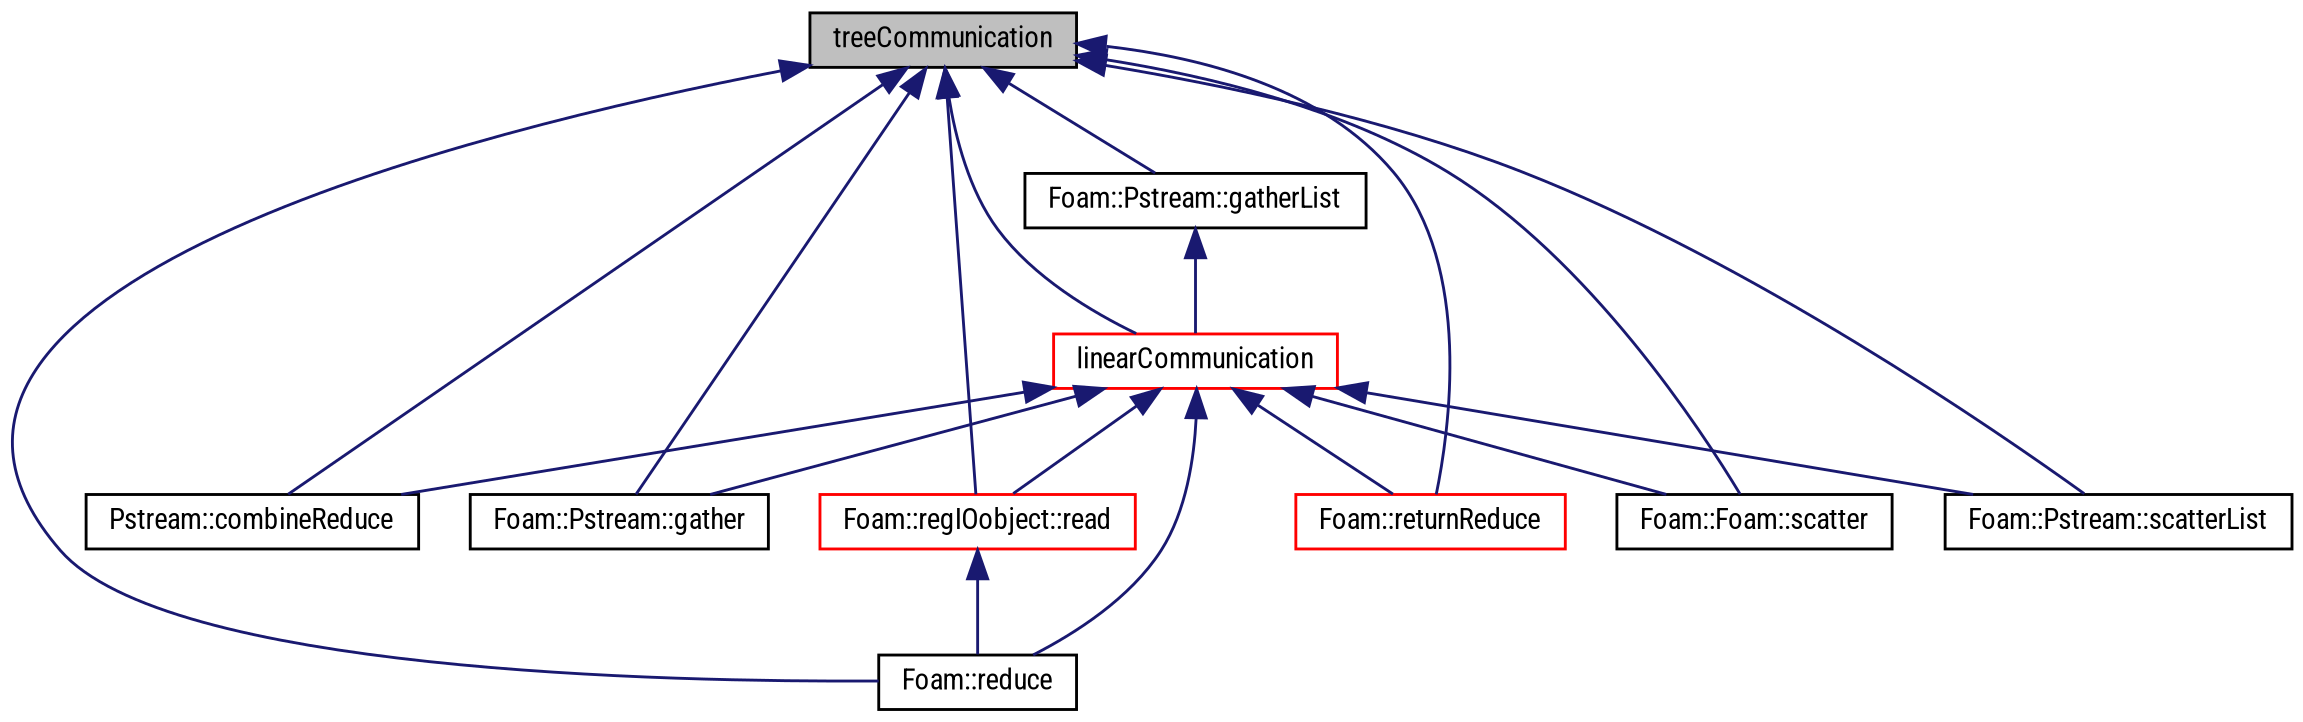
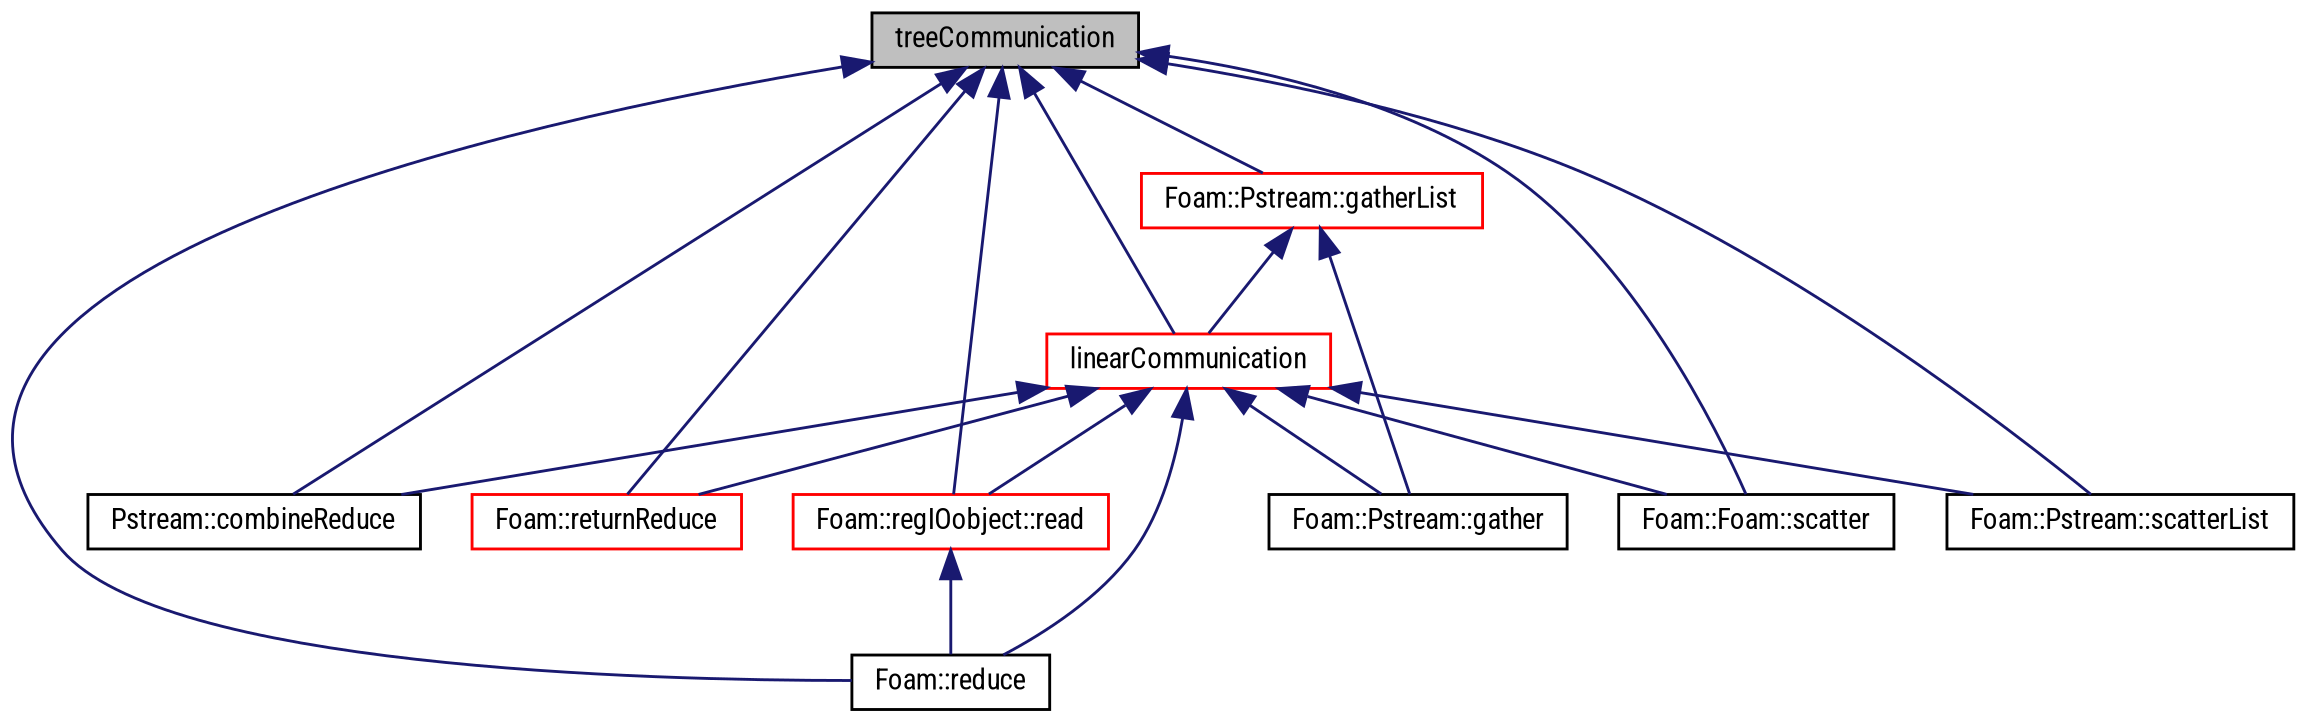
(1196, 201) -> (1312, 201)
(773, 293) -> (1370, 375)
